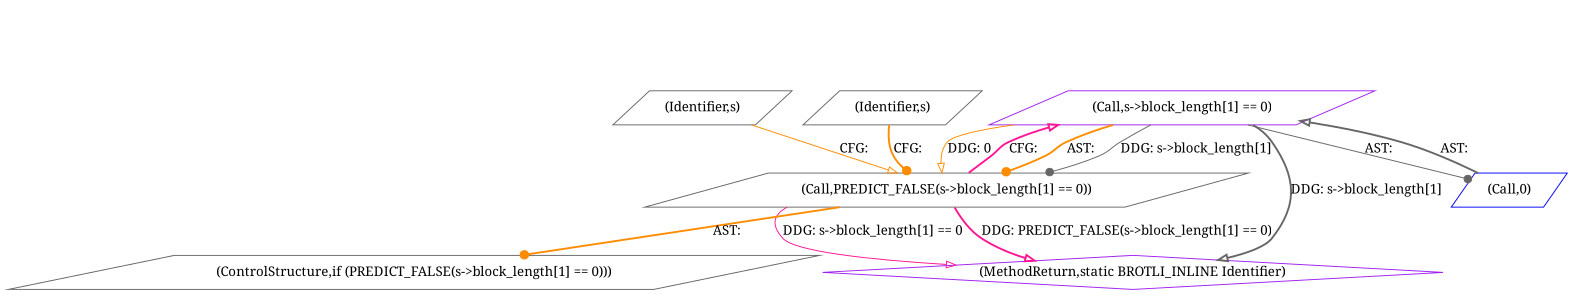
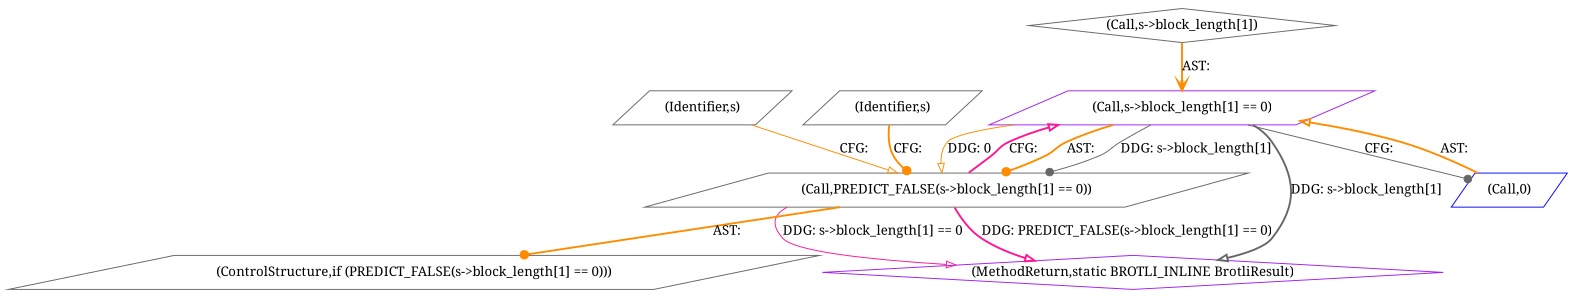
none -> (1182, 26)
(1396, 141) -> (1396, 141)
(1381, 149) -> (1381, 149)
(1133, 272) -> (1133, 272)
